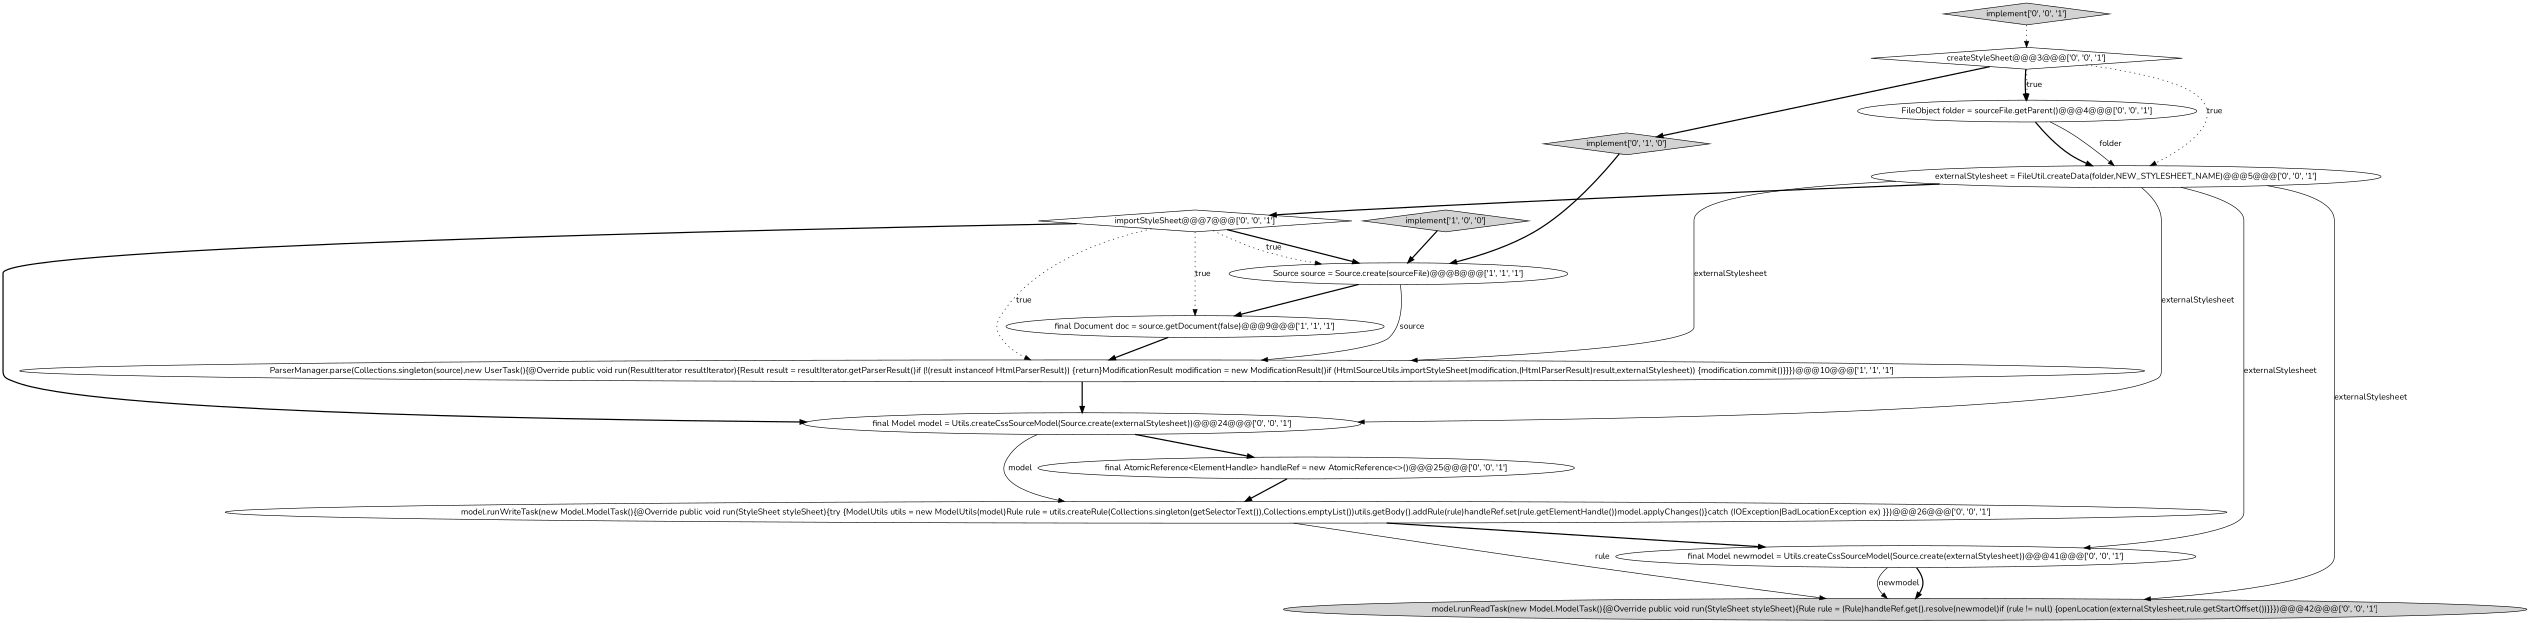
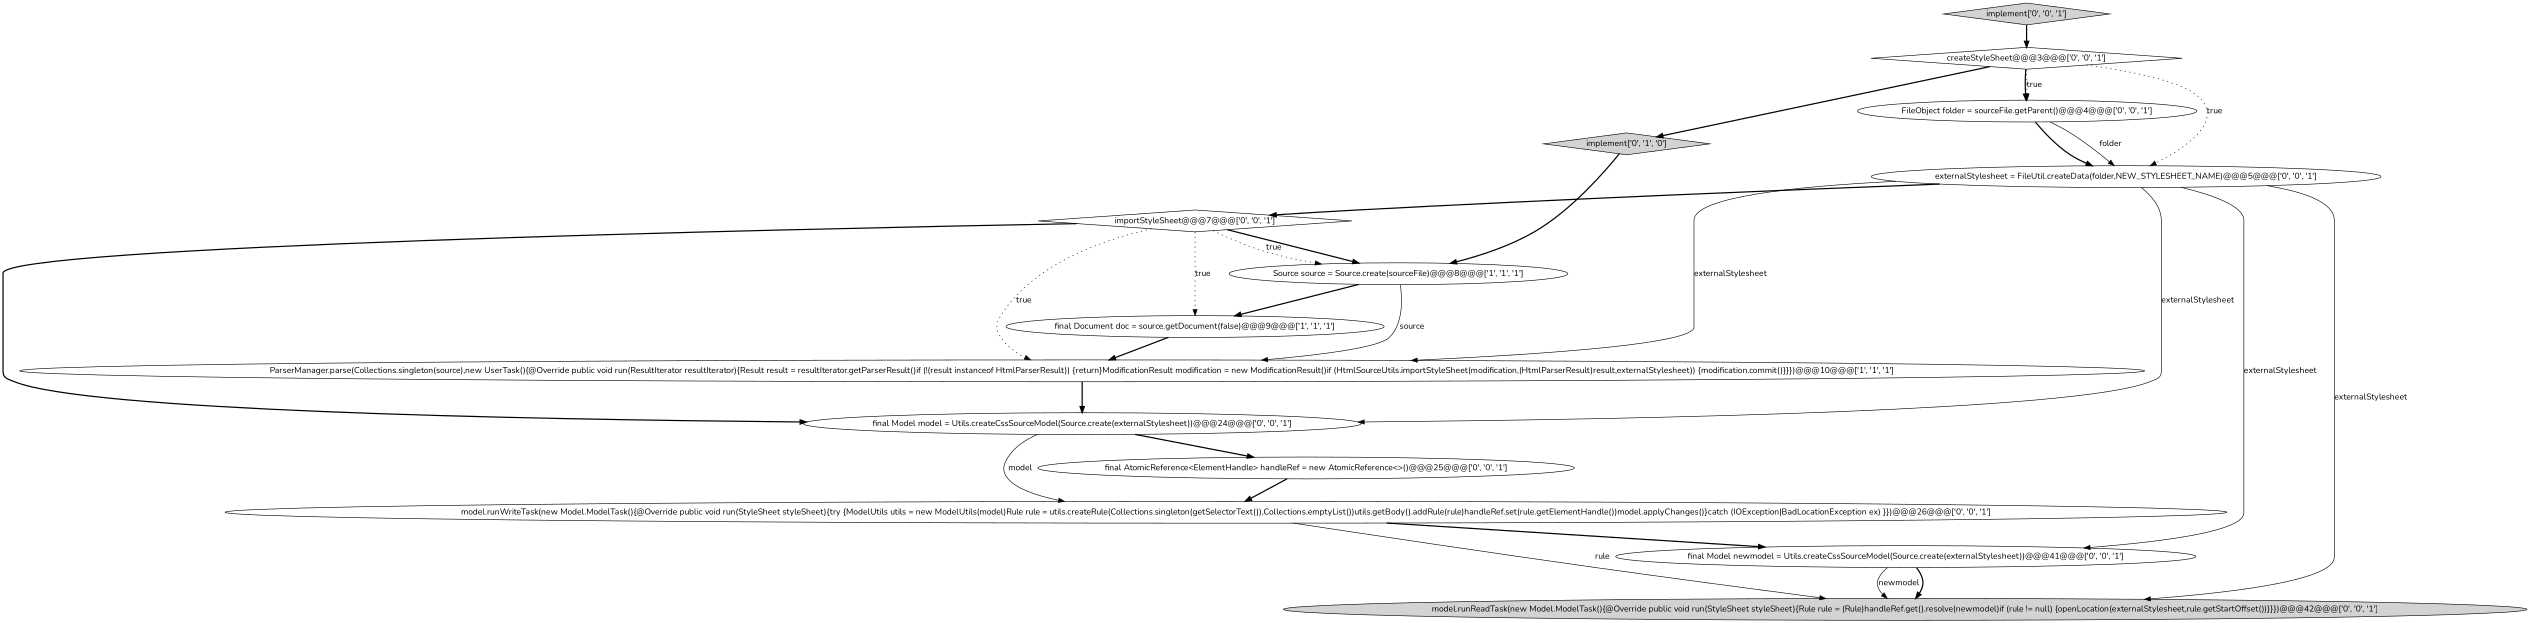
(2027, 33) -> (2027, 33)
(1446, 221) -> none
